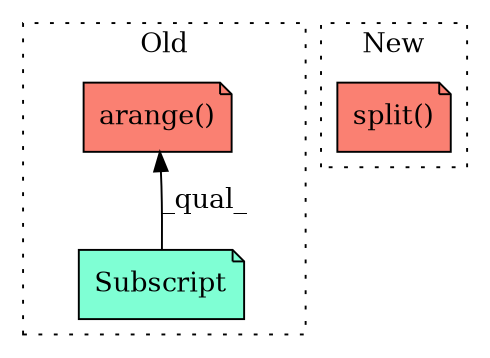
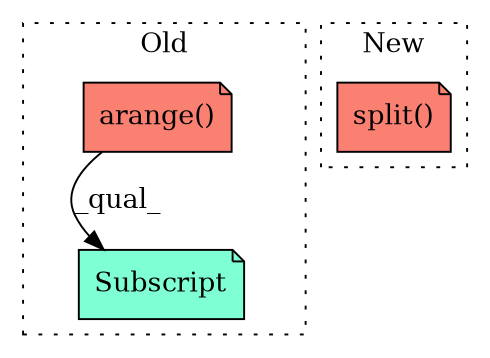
(162, 210) -> (72, 191)
